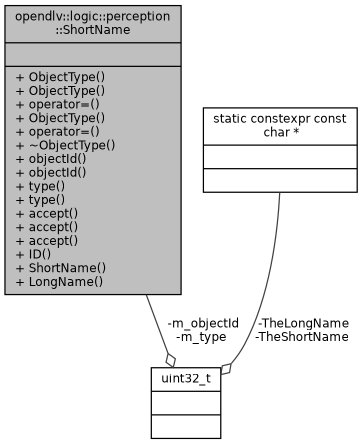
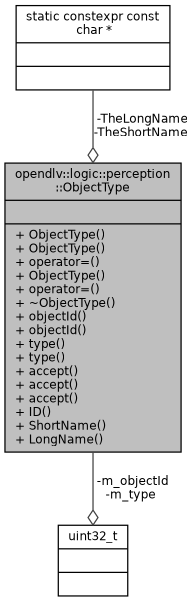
(93, 30) -> (93, 188)
(267, 282) -> (93, 119)
